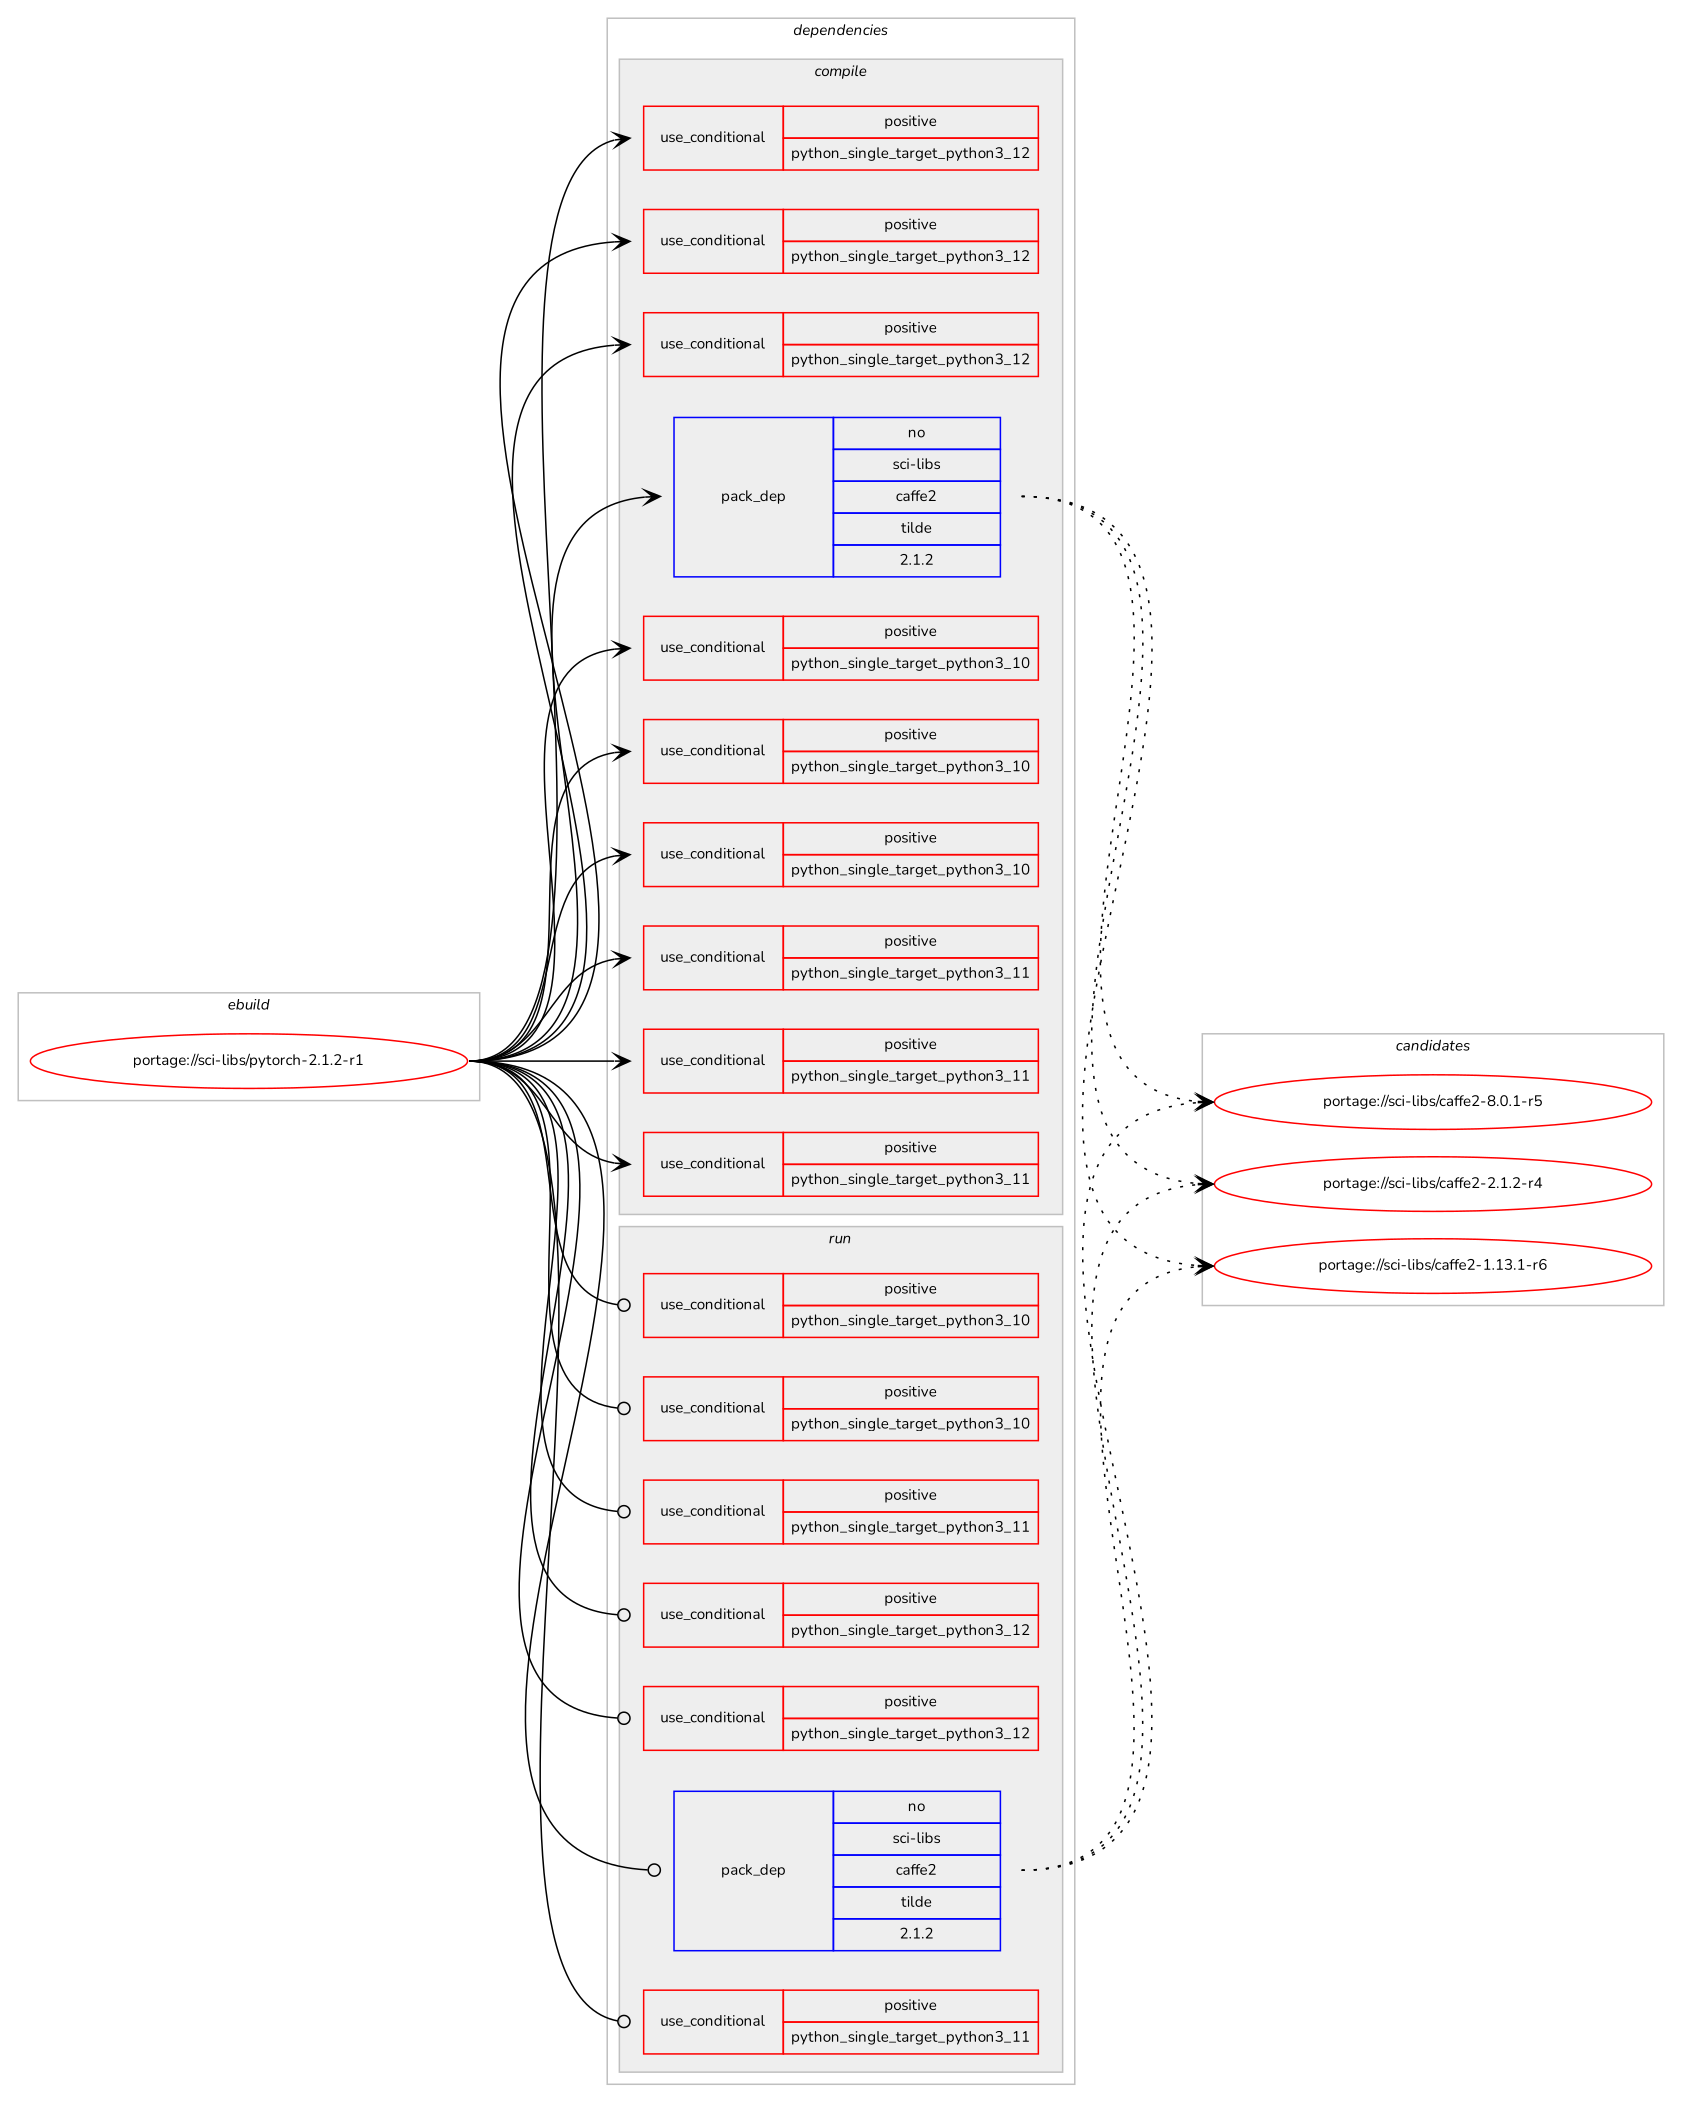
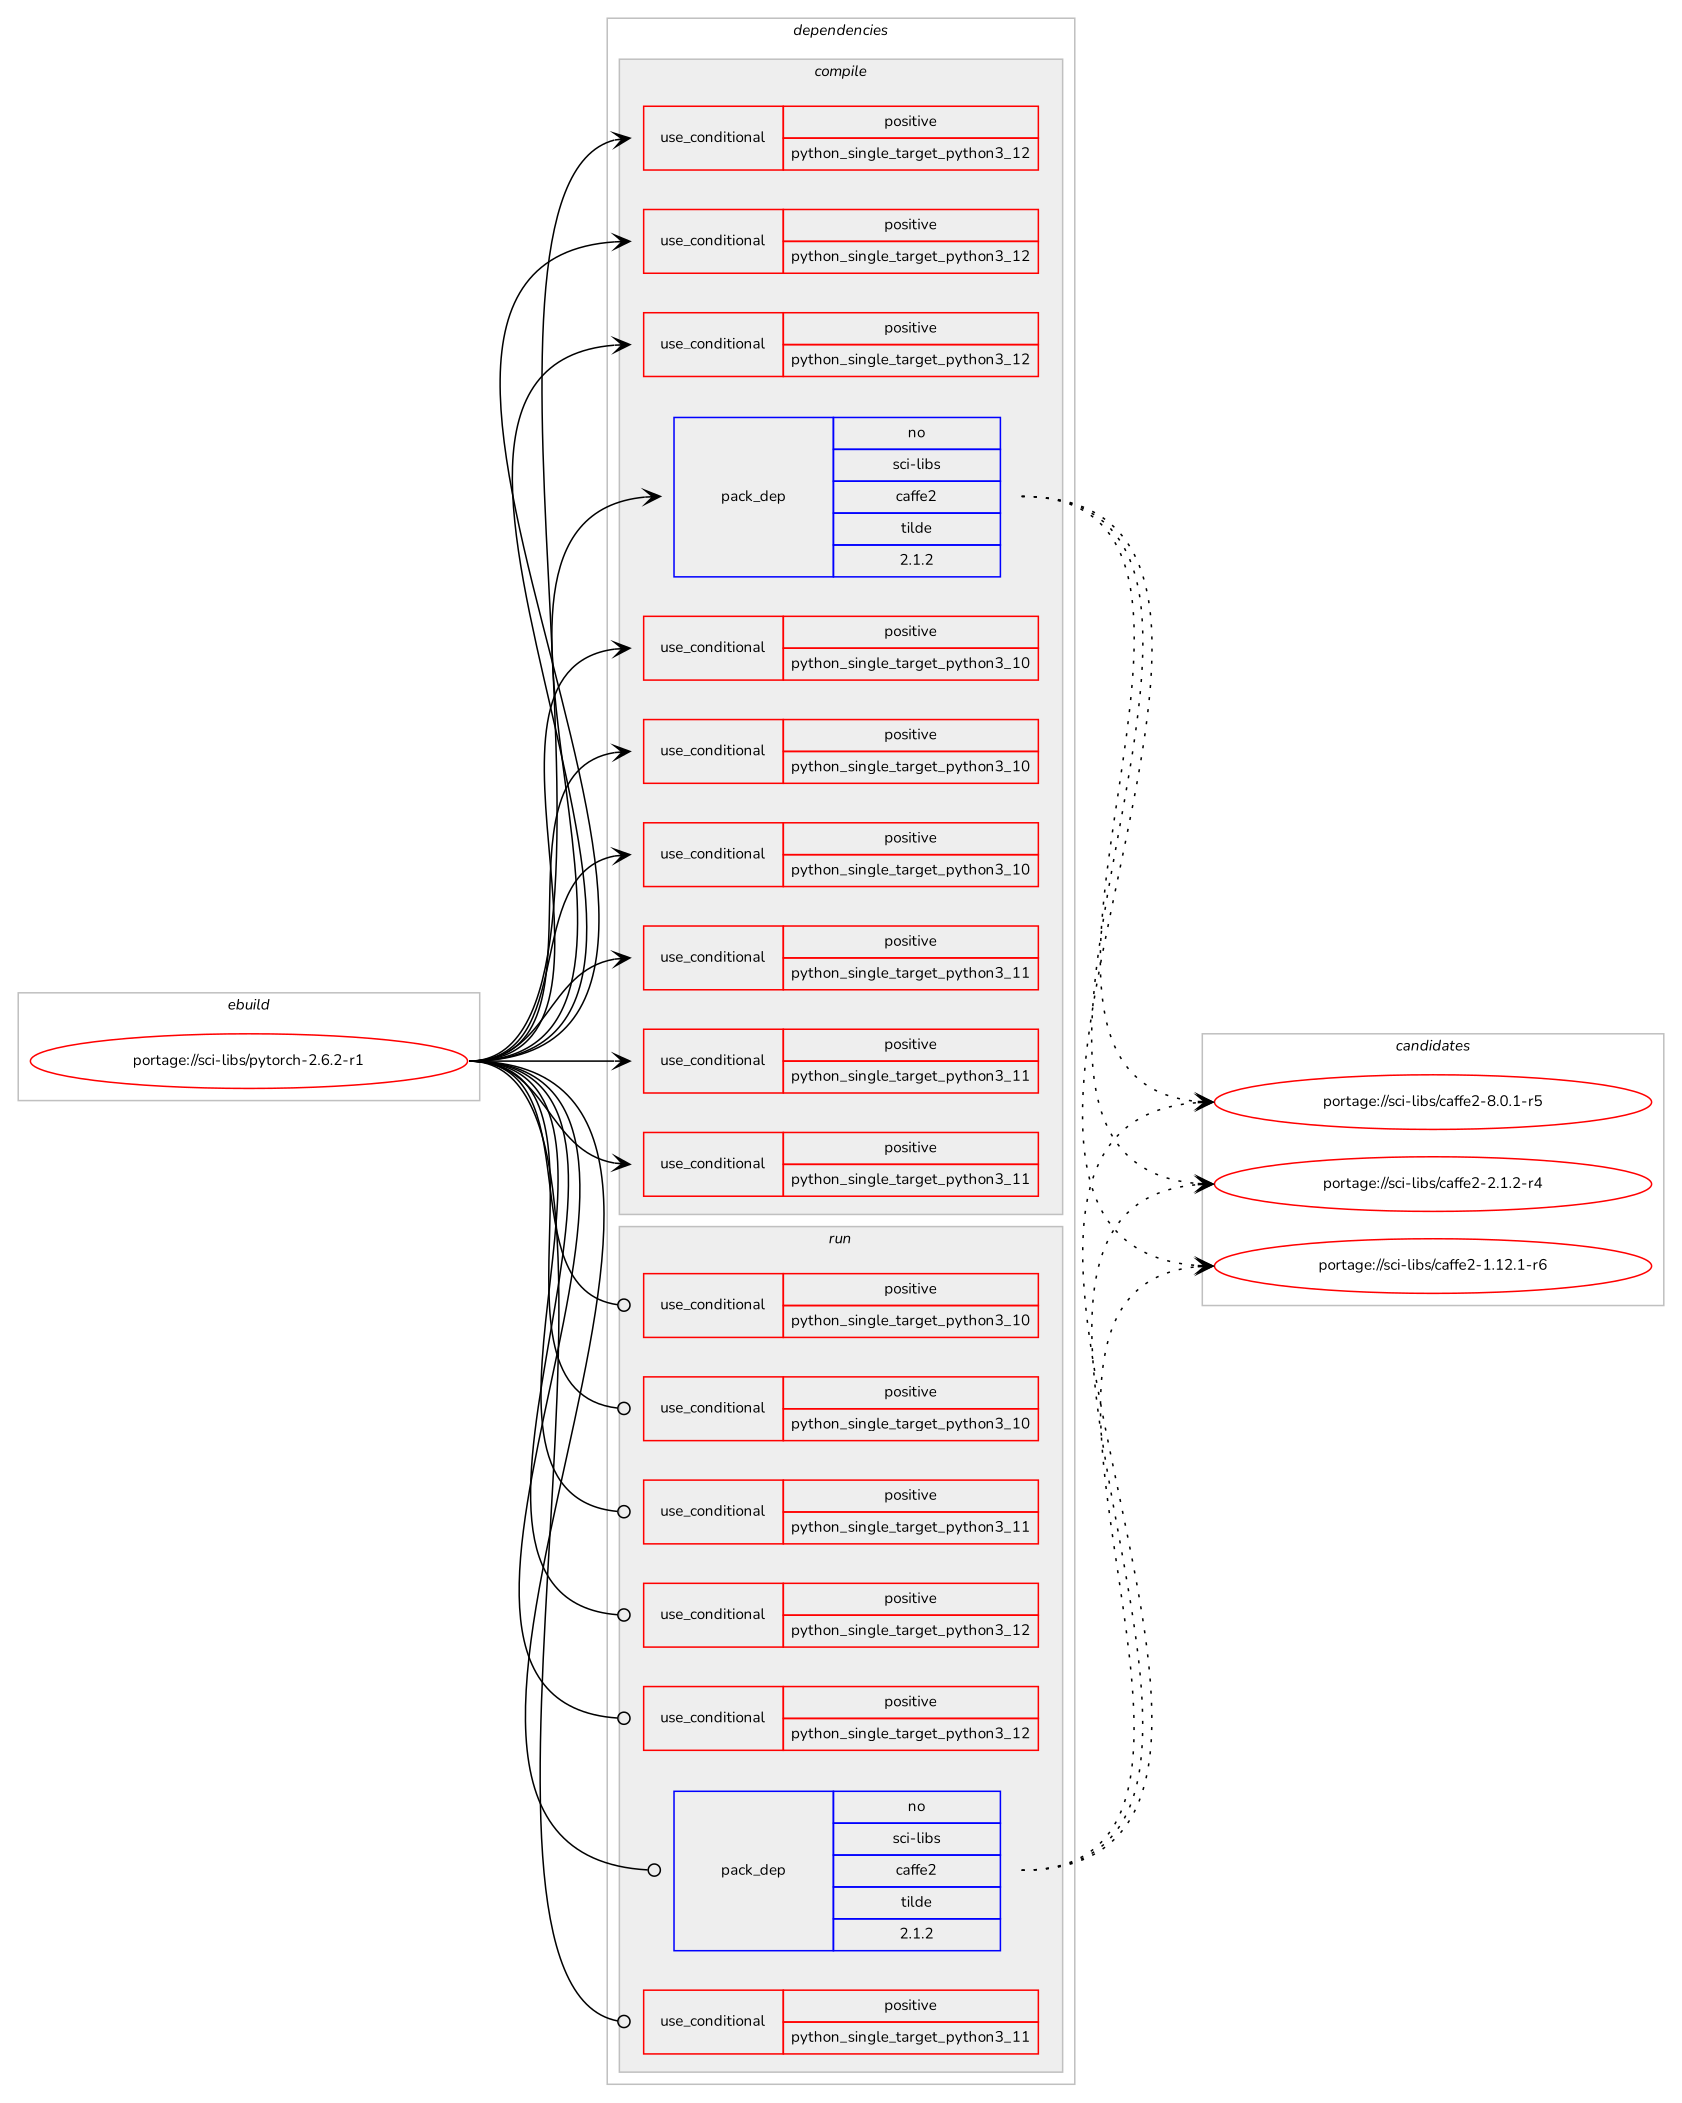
(249, 1061) -> (249, 1061)
(1433, 1266) -> (1433, 1266)
